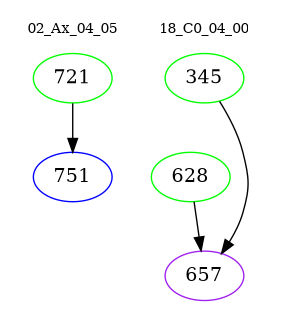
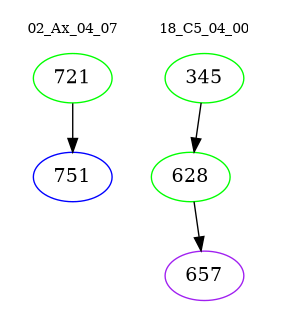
(73, 30) -> (73, 30)
(204, 30) -> (204, 30)
(247, 171) -> (199, 120)
